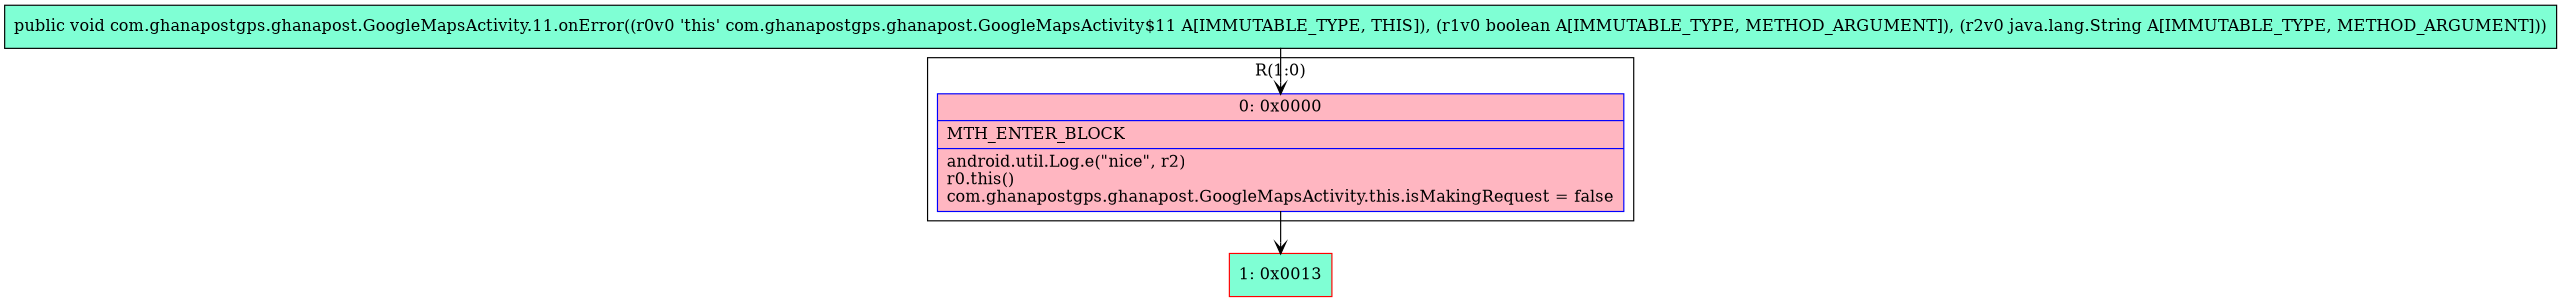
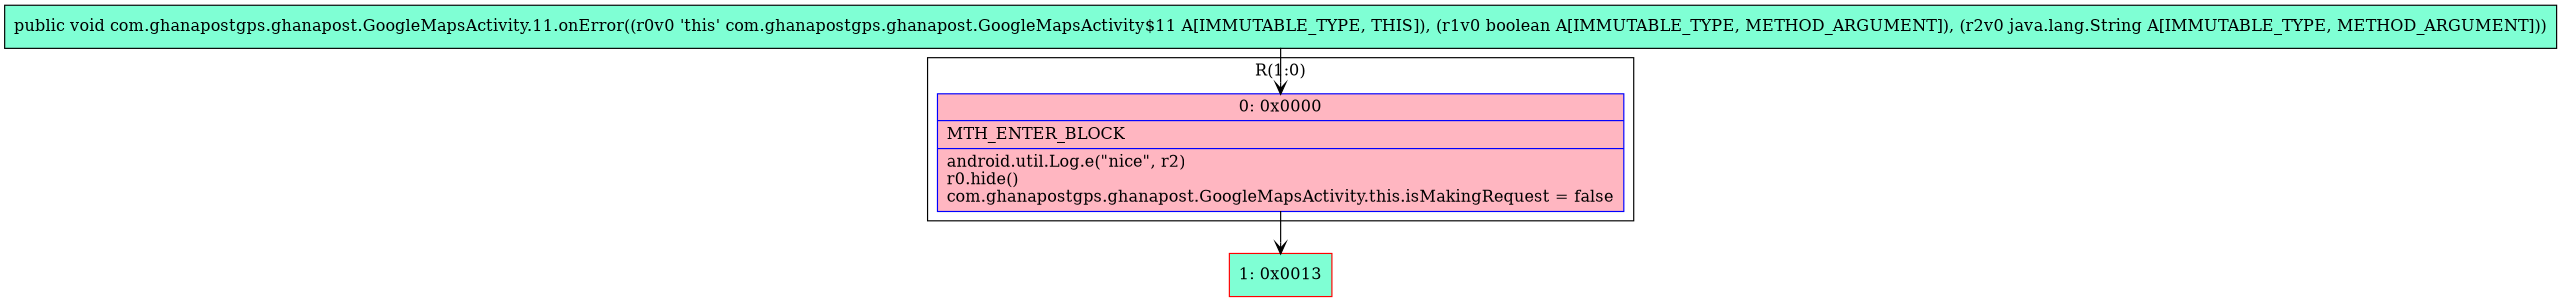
(981, 179) -> (983, 179)
